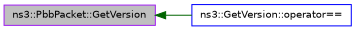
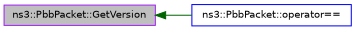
(272, 15) -> (272, 15)
